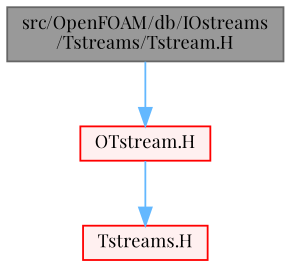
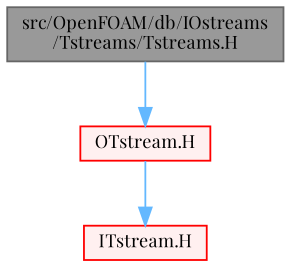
(145, 34) -> (145, 34)
(145, 243) -> (145, 243)
